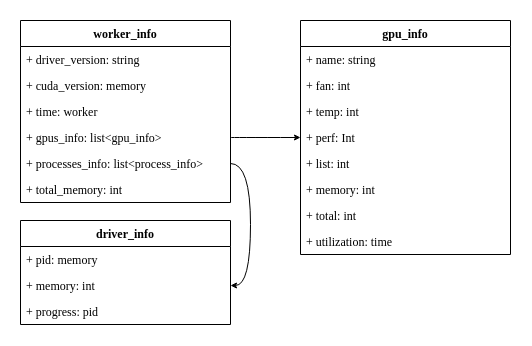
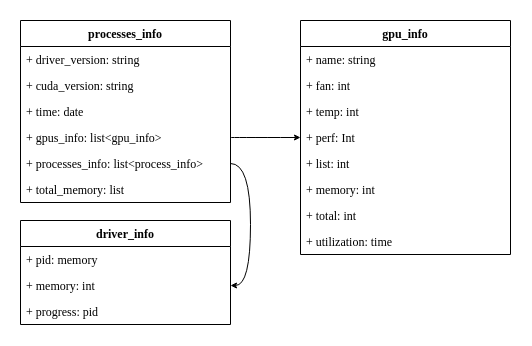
(125, 34) -> (125, 34)
(94, 86) -> (92, 86)
(67, 112) -> (60, 112)
(82, 190) -> (84, 190)
